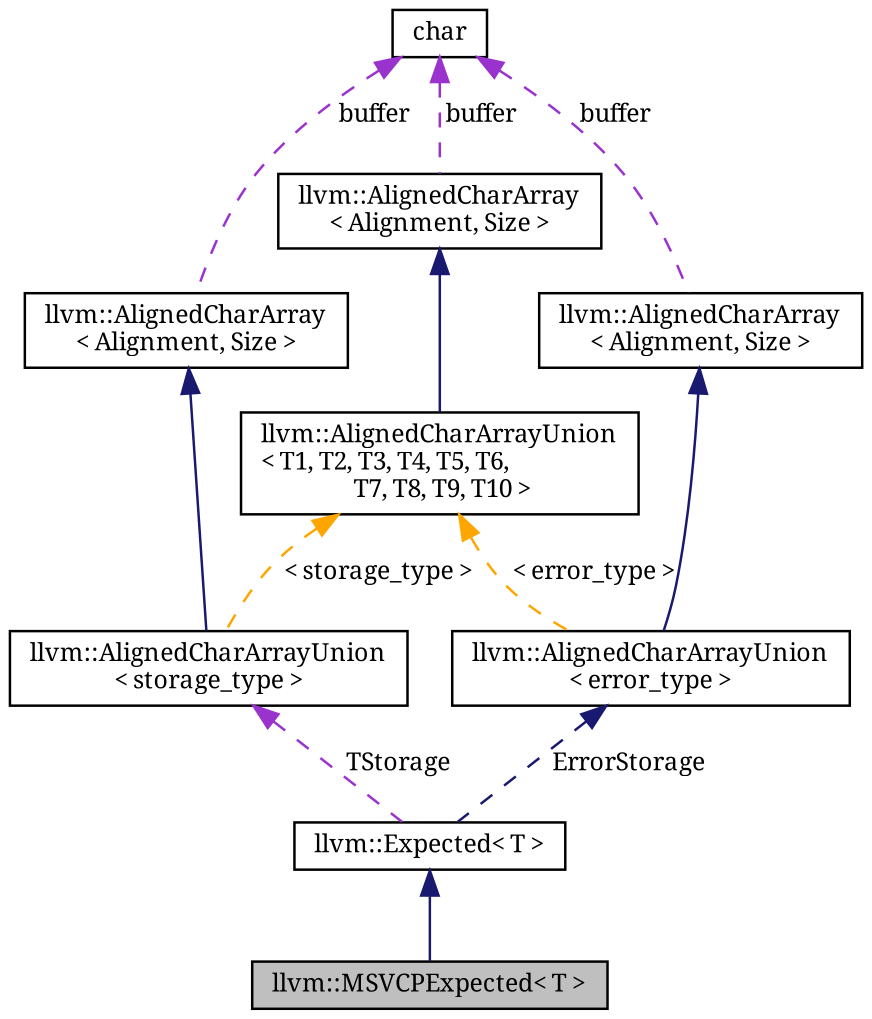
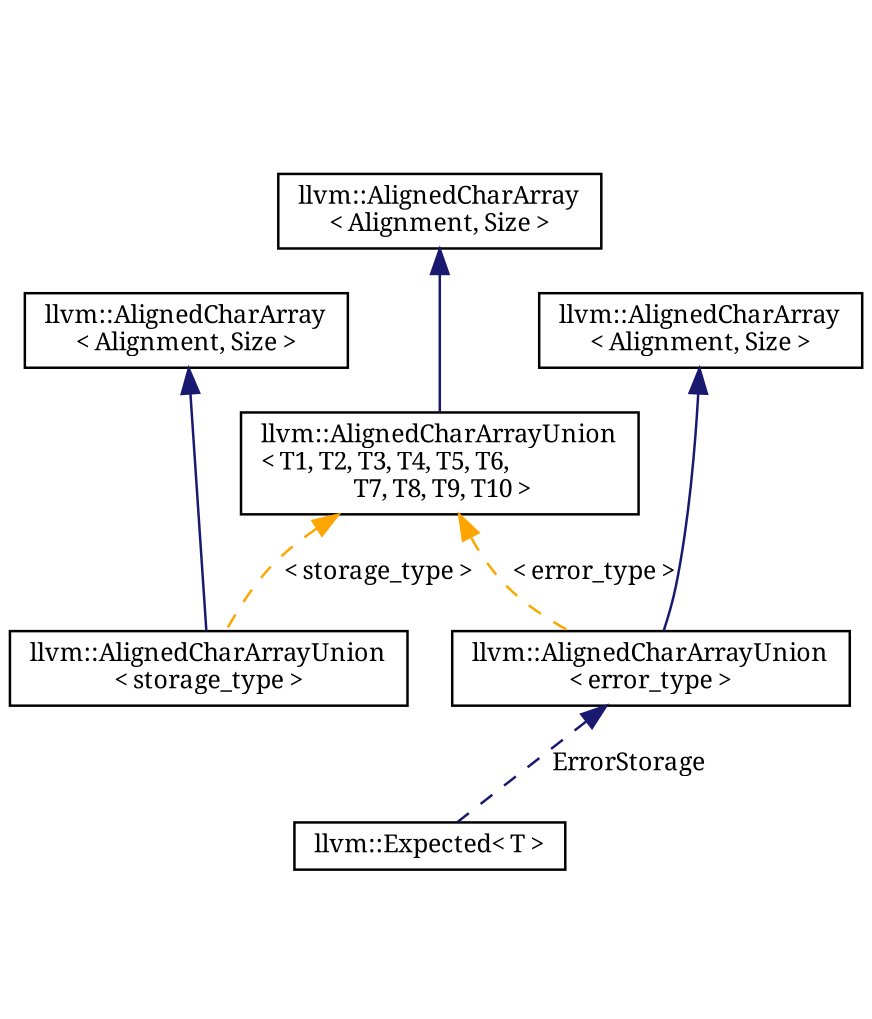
(440, 34) -> none
(338, 772) -> none
(430, 985) -> none
